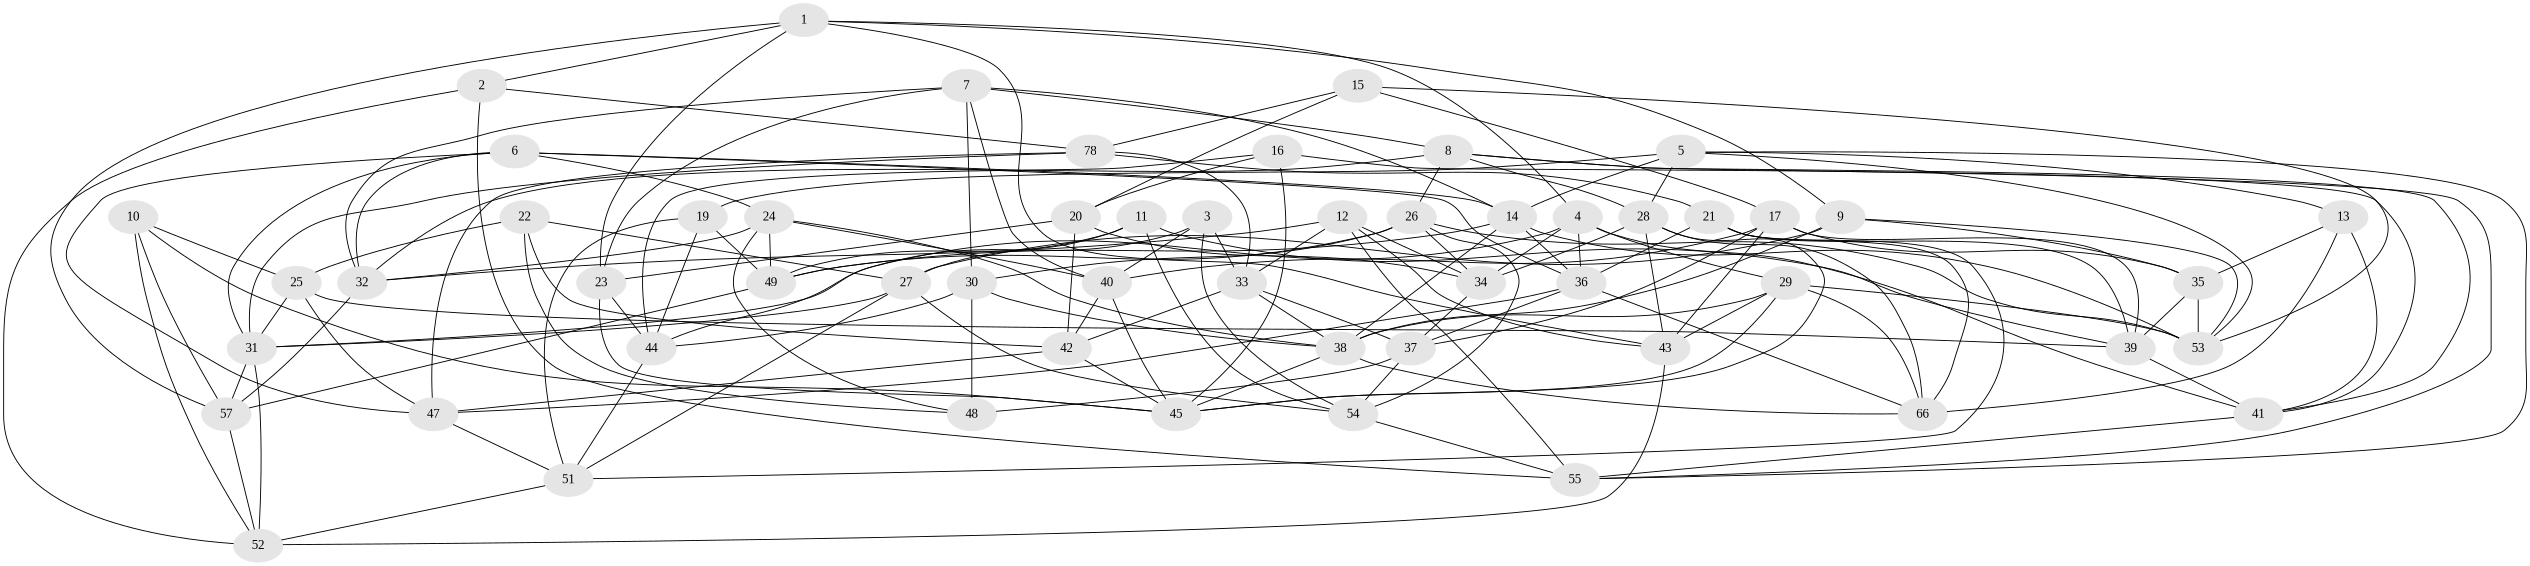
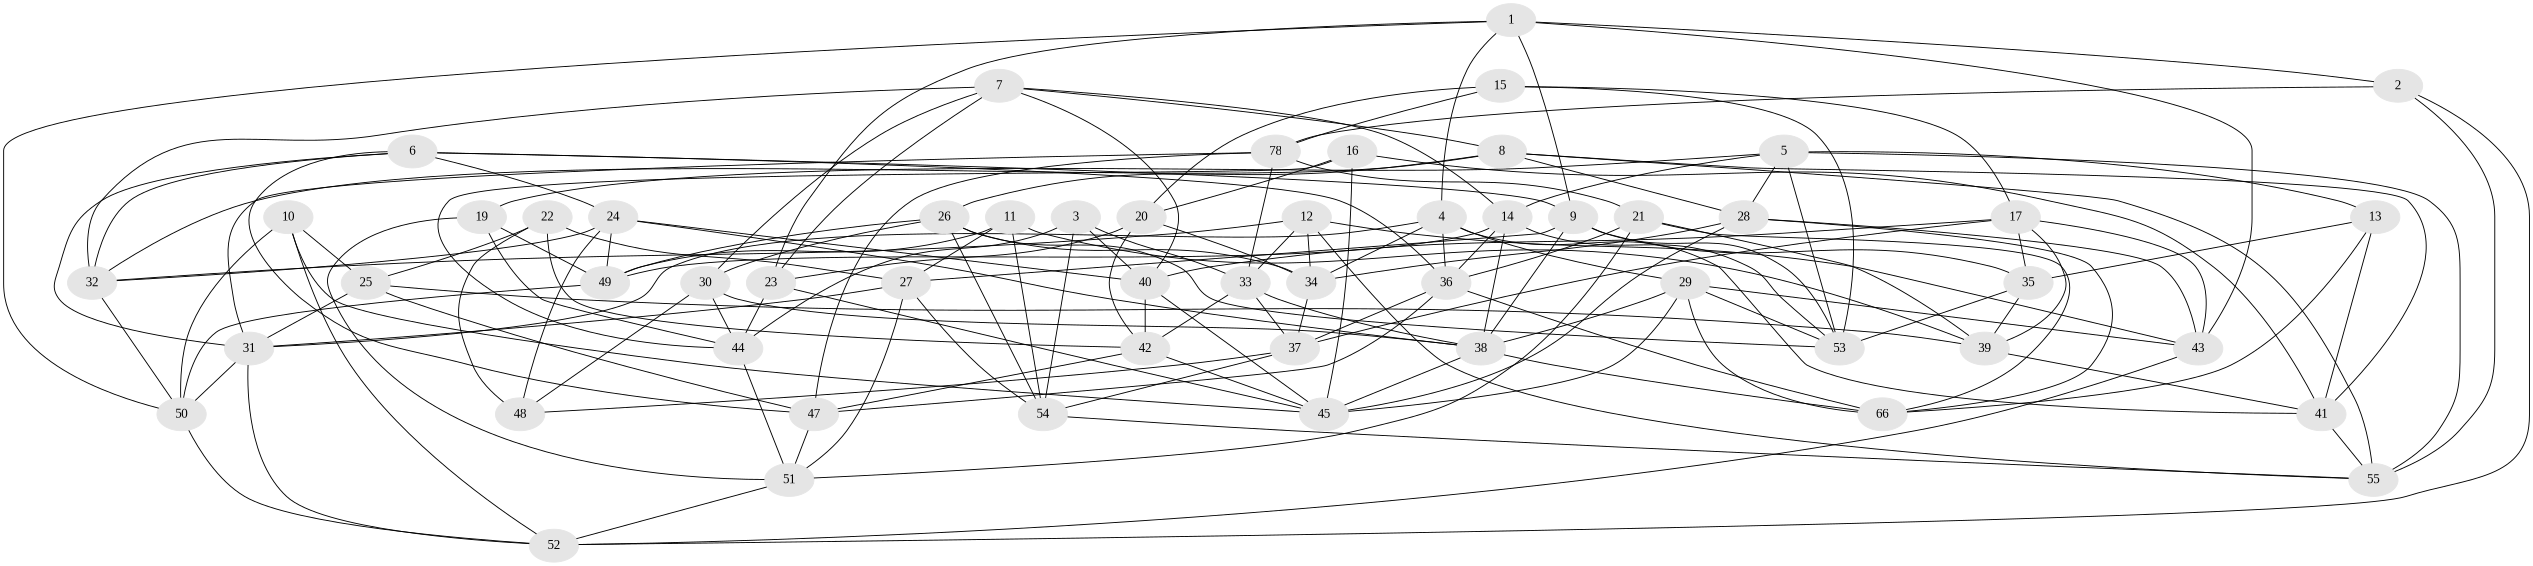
(1017, 170) -> (997, 167)
(226, 414) -> (182, 414)
